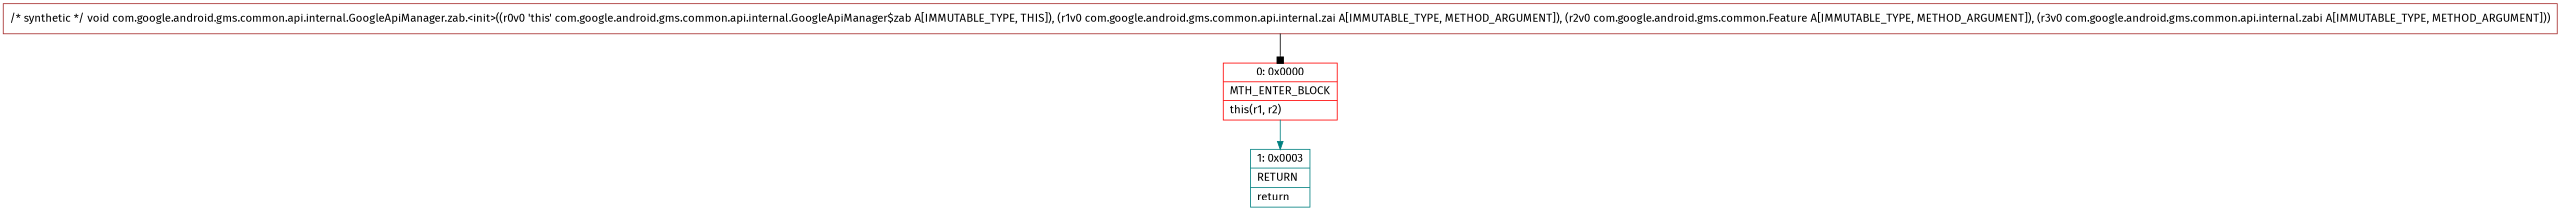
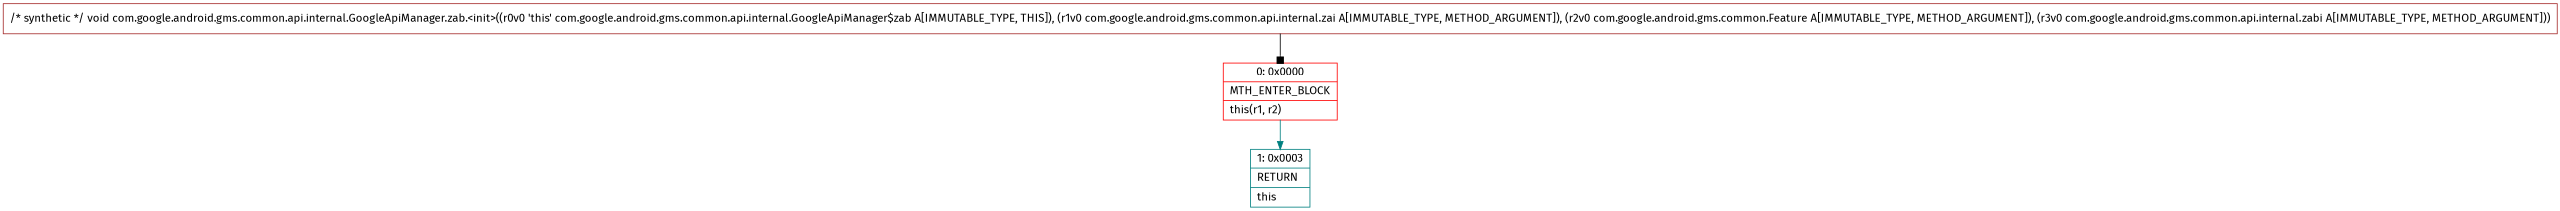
(1273, 197) -> (1267, 197)
